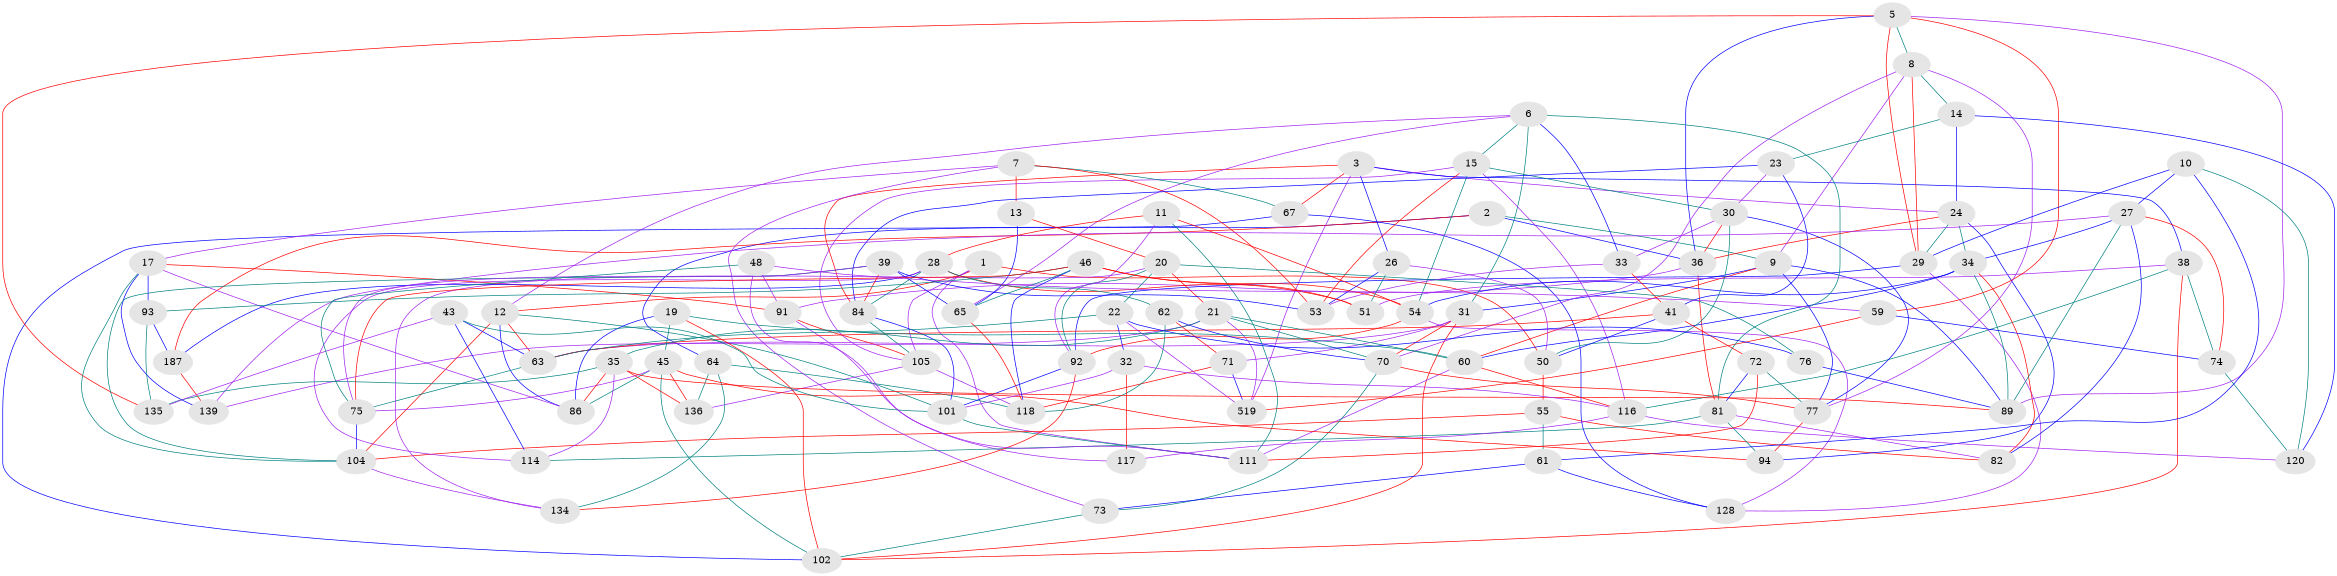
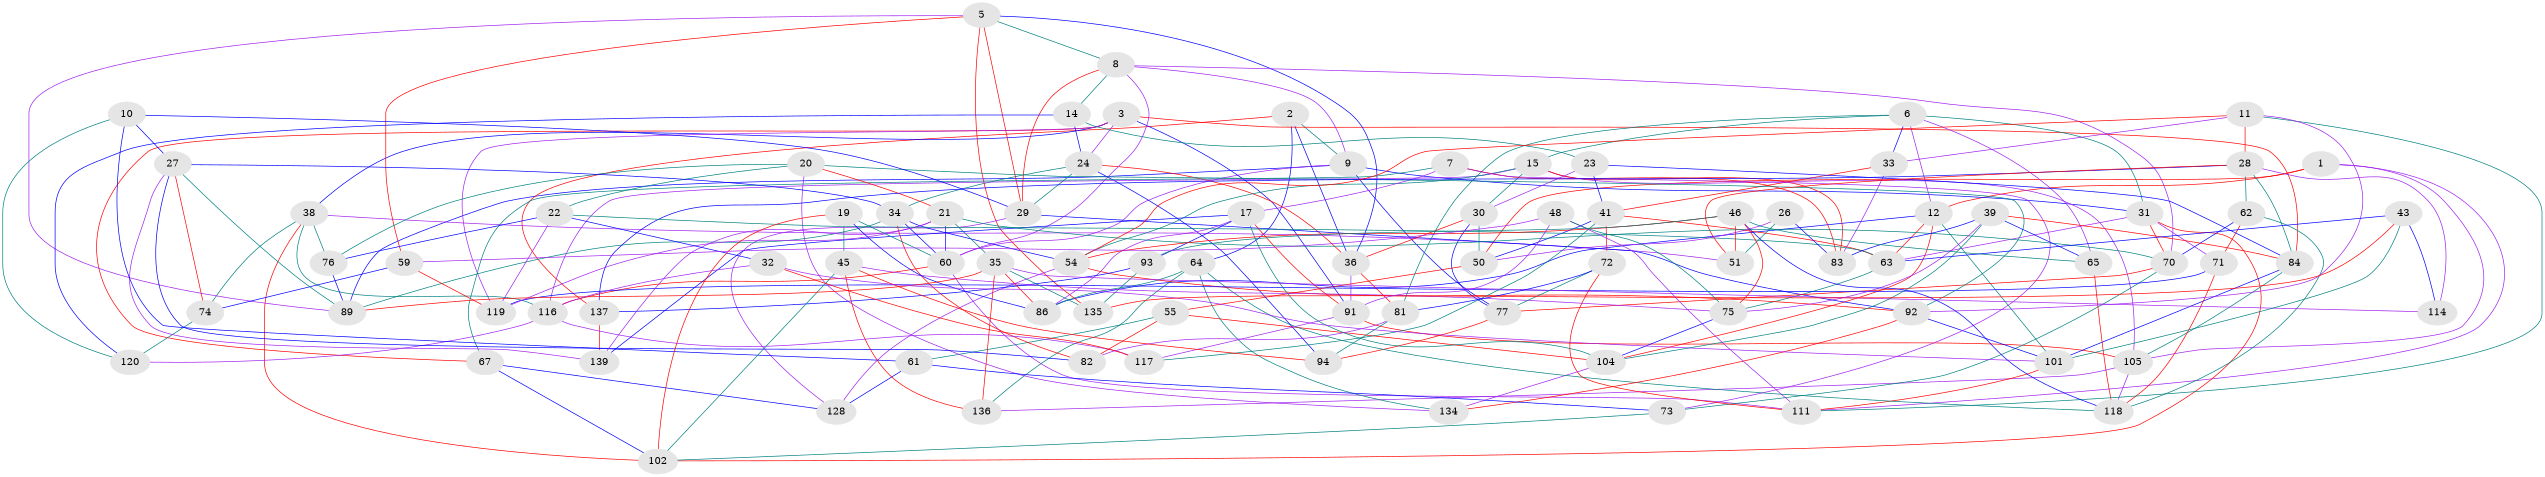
(1374, 213) -> (1283, 215)
(1016, 214) -> none
none -> (319, 238)
(1662, 244) -> (2067, 139)
(2021, 261) -> (1091, 194)
(1618, 310) -> (1141, 204)
(1316, 313) -> (1837, 263)
none -> (1416, 327)
(1339, 337) -> (945, 238)
(300, 359) -> (1989, 297)
(173, 362) -> (599, 313)
(620, 387) -> (1119, 288)
(1247, 412) -> (496, 313)
(1096, 442) -> (1931, 395)
(1155, 444) -> none
